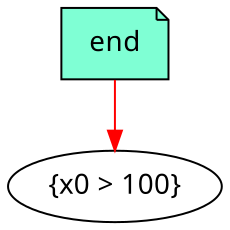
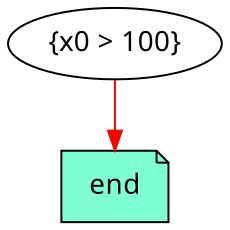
(115, 105) -> (115, 105)
